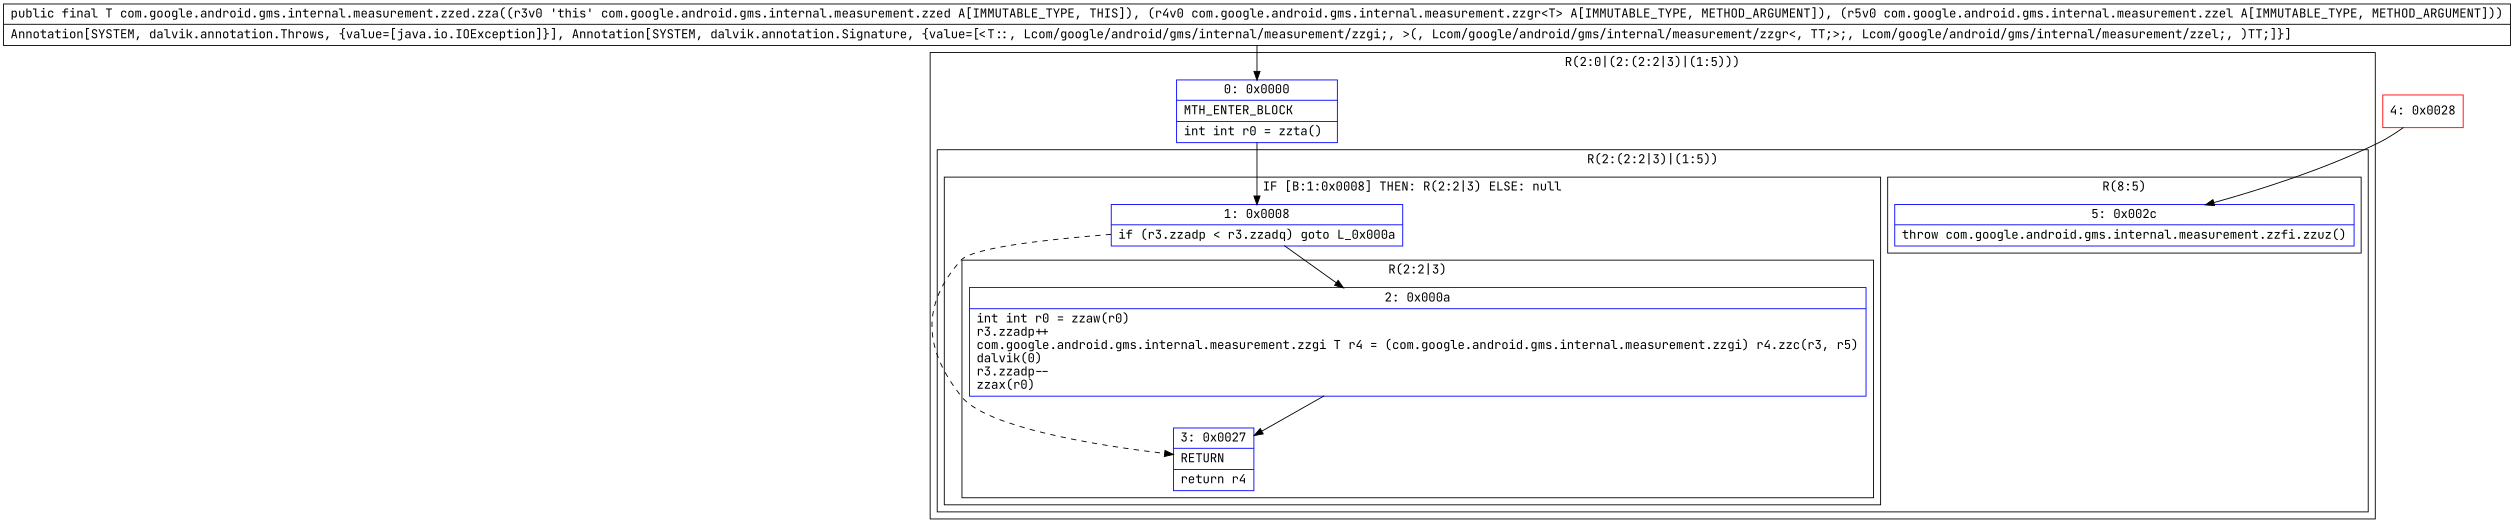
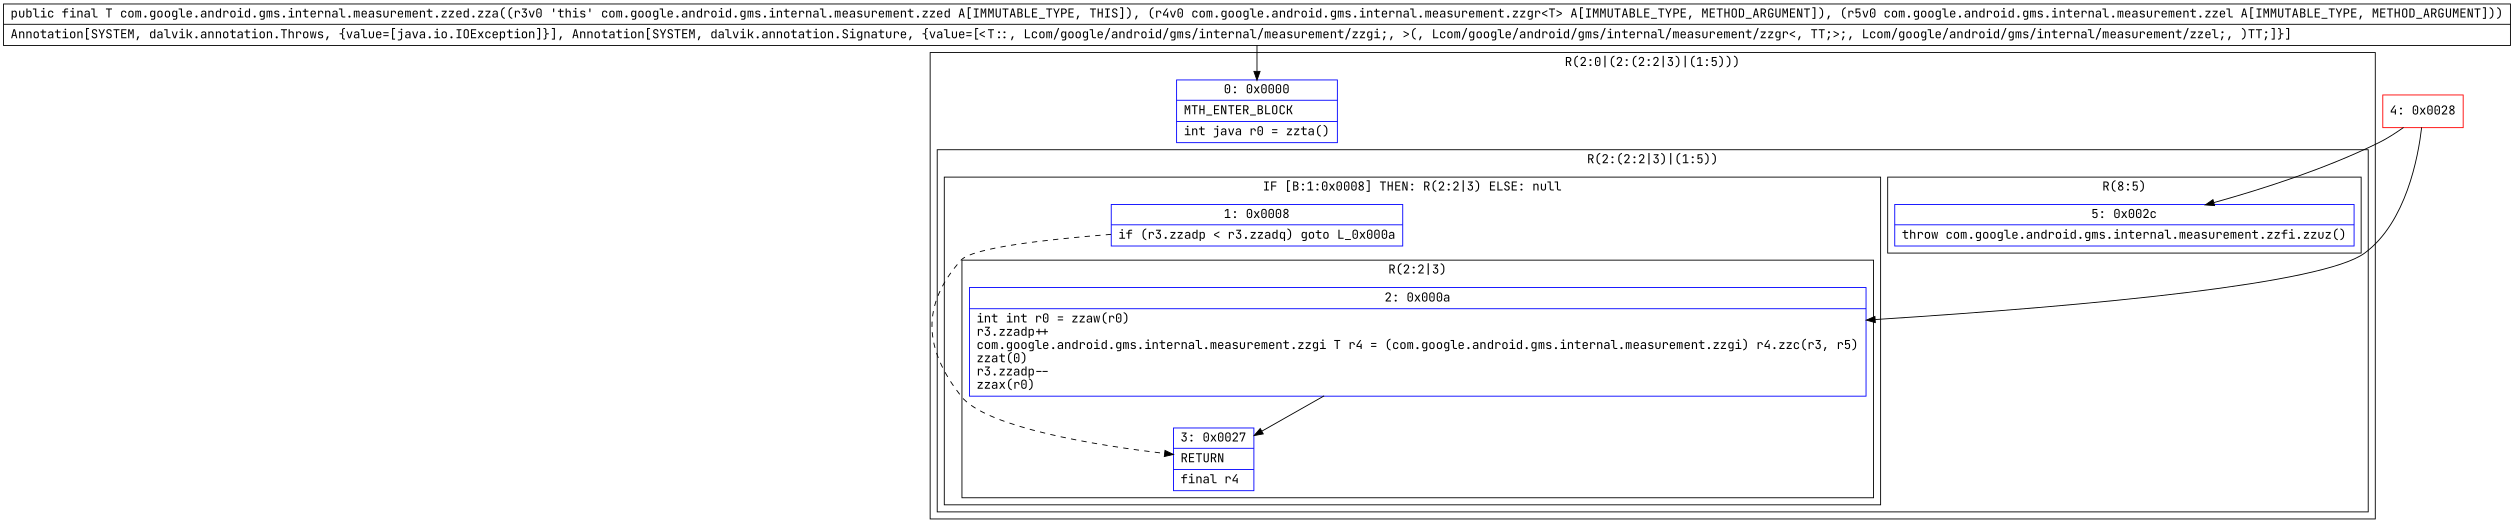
(1253, 132) -> (1257, 132)
(1257, 169) -> none
(1313, 266) -> (2193, 292)
(1010, 359) -> (1002, 359)
(1214, 480) -> (1210, 480)
